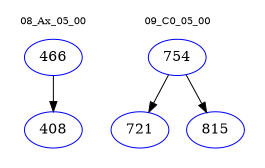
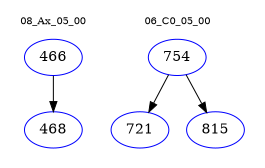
(178, 22) -> (178, 22)
(53, 130) -> (53, 130)
